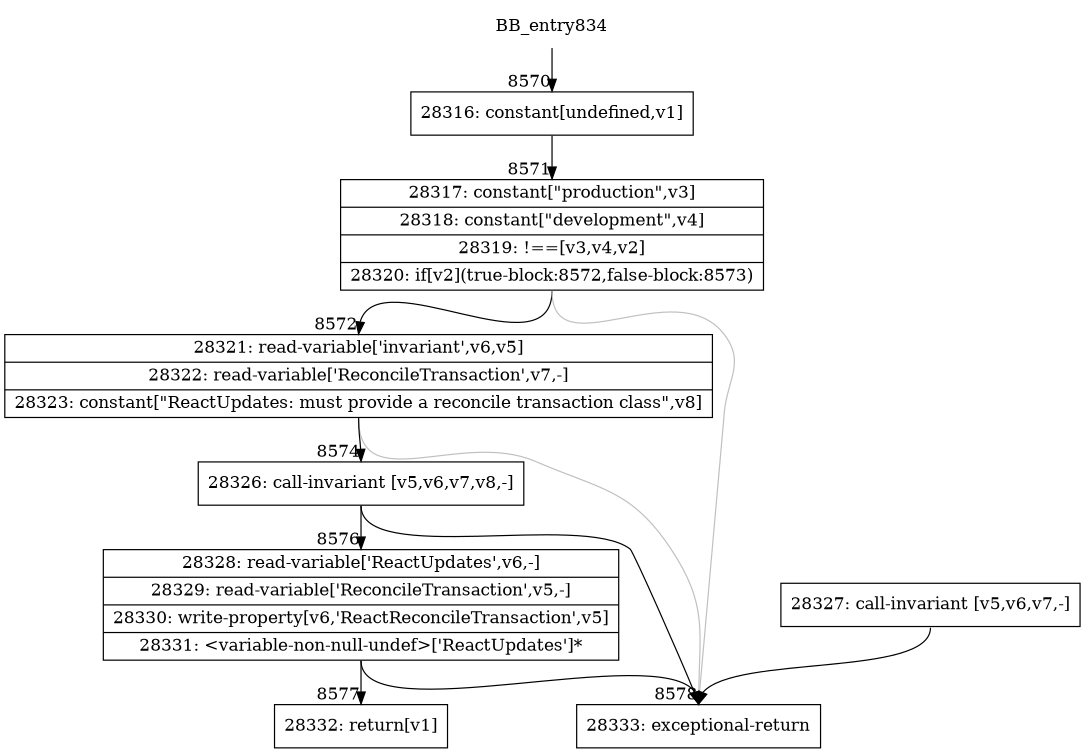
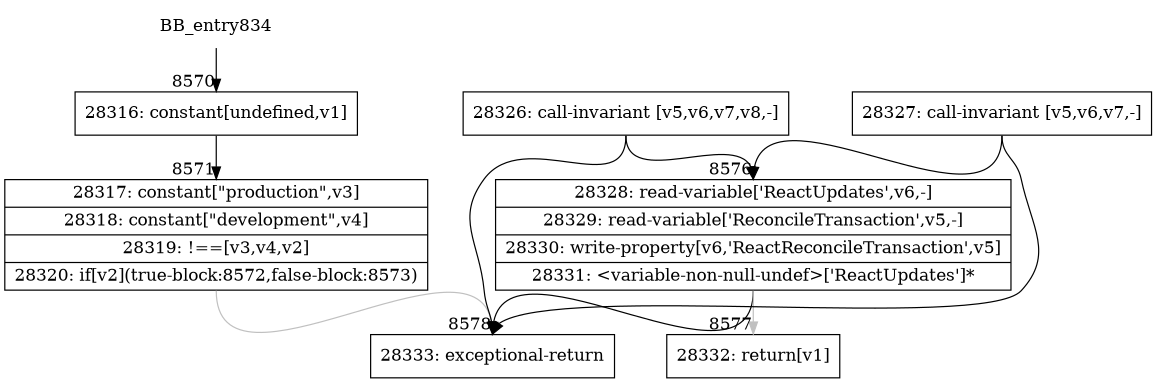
none -> (884, 159)
(359, 376) -> none
(361, 676) -> (753, 314)
